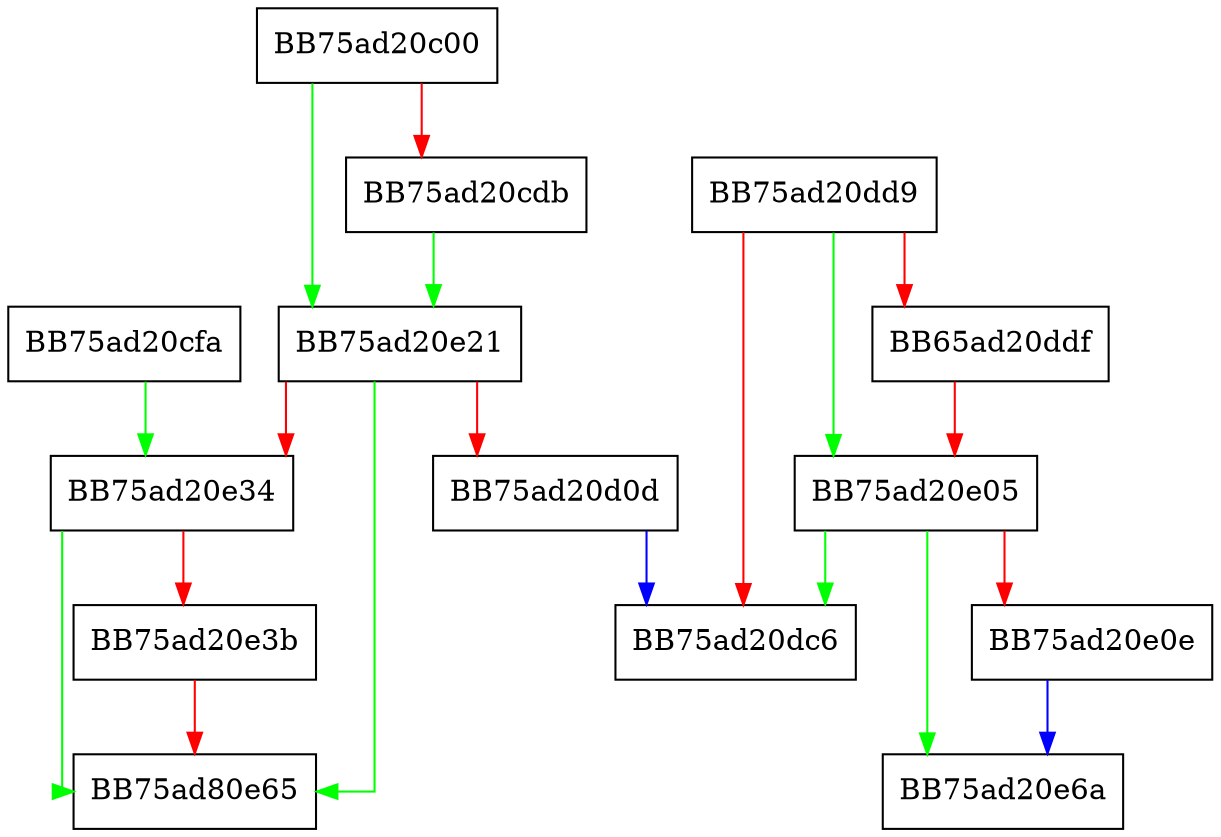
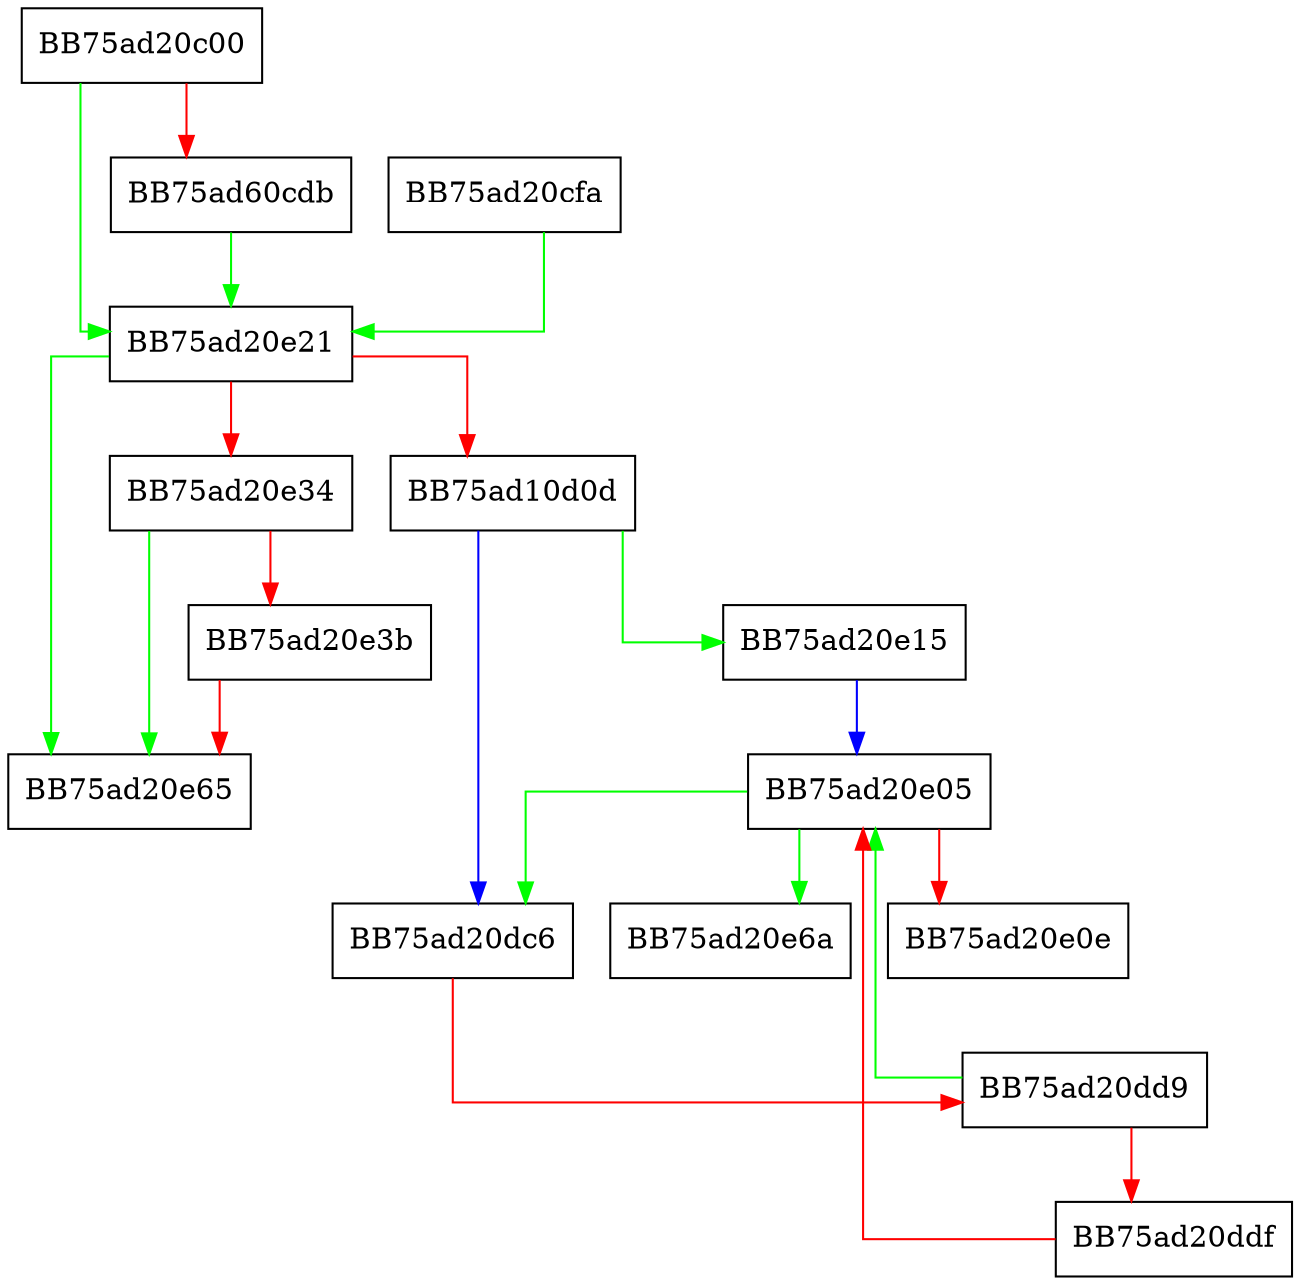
(466, 195) -> (231, 195)
(991, 344) -> (1174, 1239)
(146, 408) -> (509, 332)
(743, 408) -> (635, 1102)
(555, 493) -> (513, 493)
none -> (844, 642)
(1048, 706) -> none
(195, 792) -> (130, 792)
